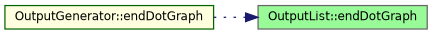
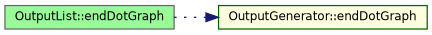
(230, 17) -> (190, 17)
